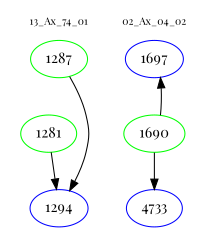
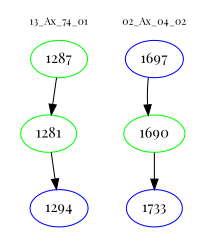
(161, 102) -> (147, 91)
(88, 128) -> (55, 91)
(154, 208) -> (154, 208)
